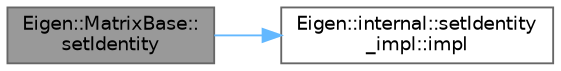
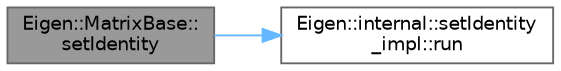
(417, 35) -> (417, 35)
